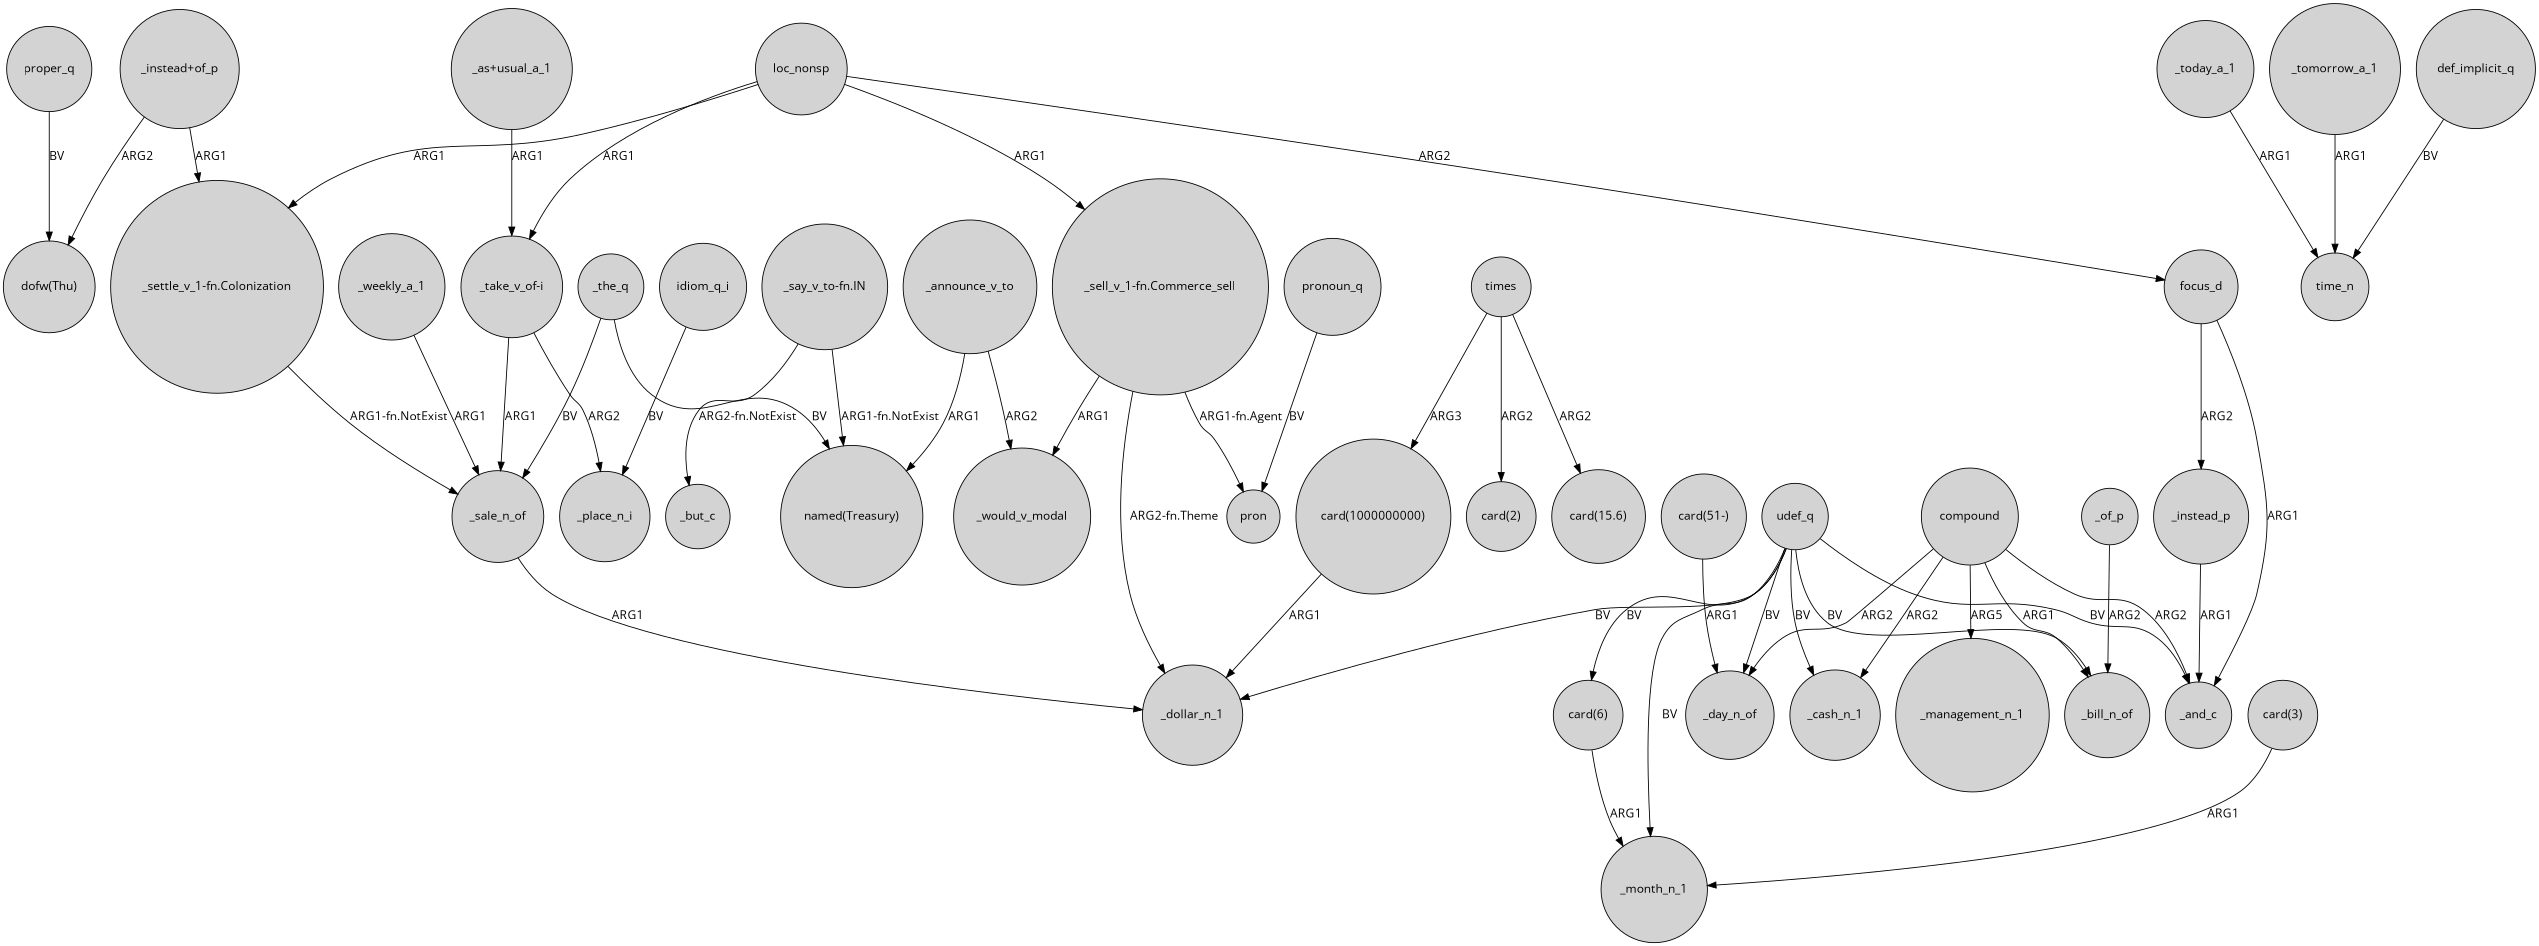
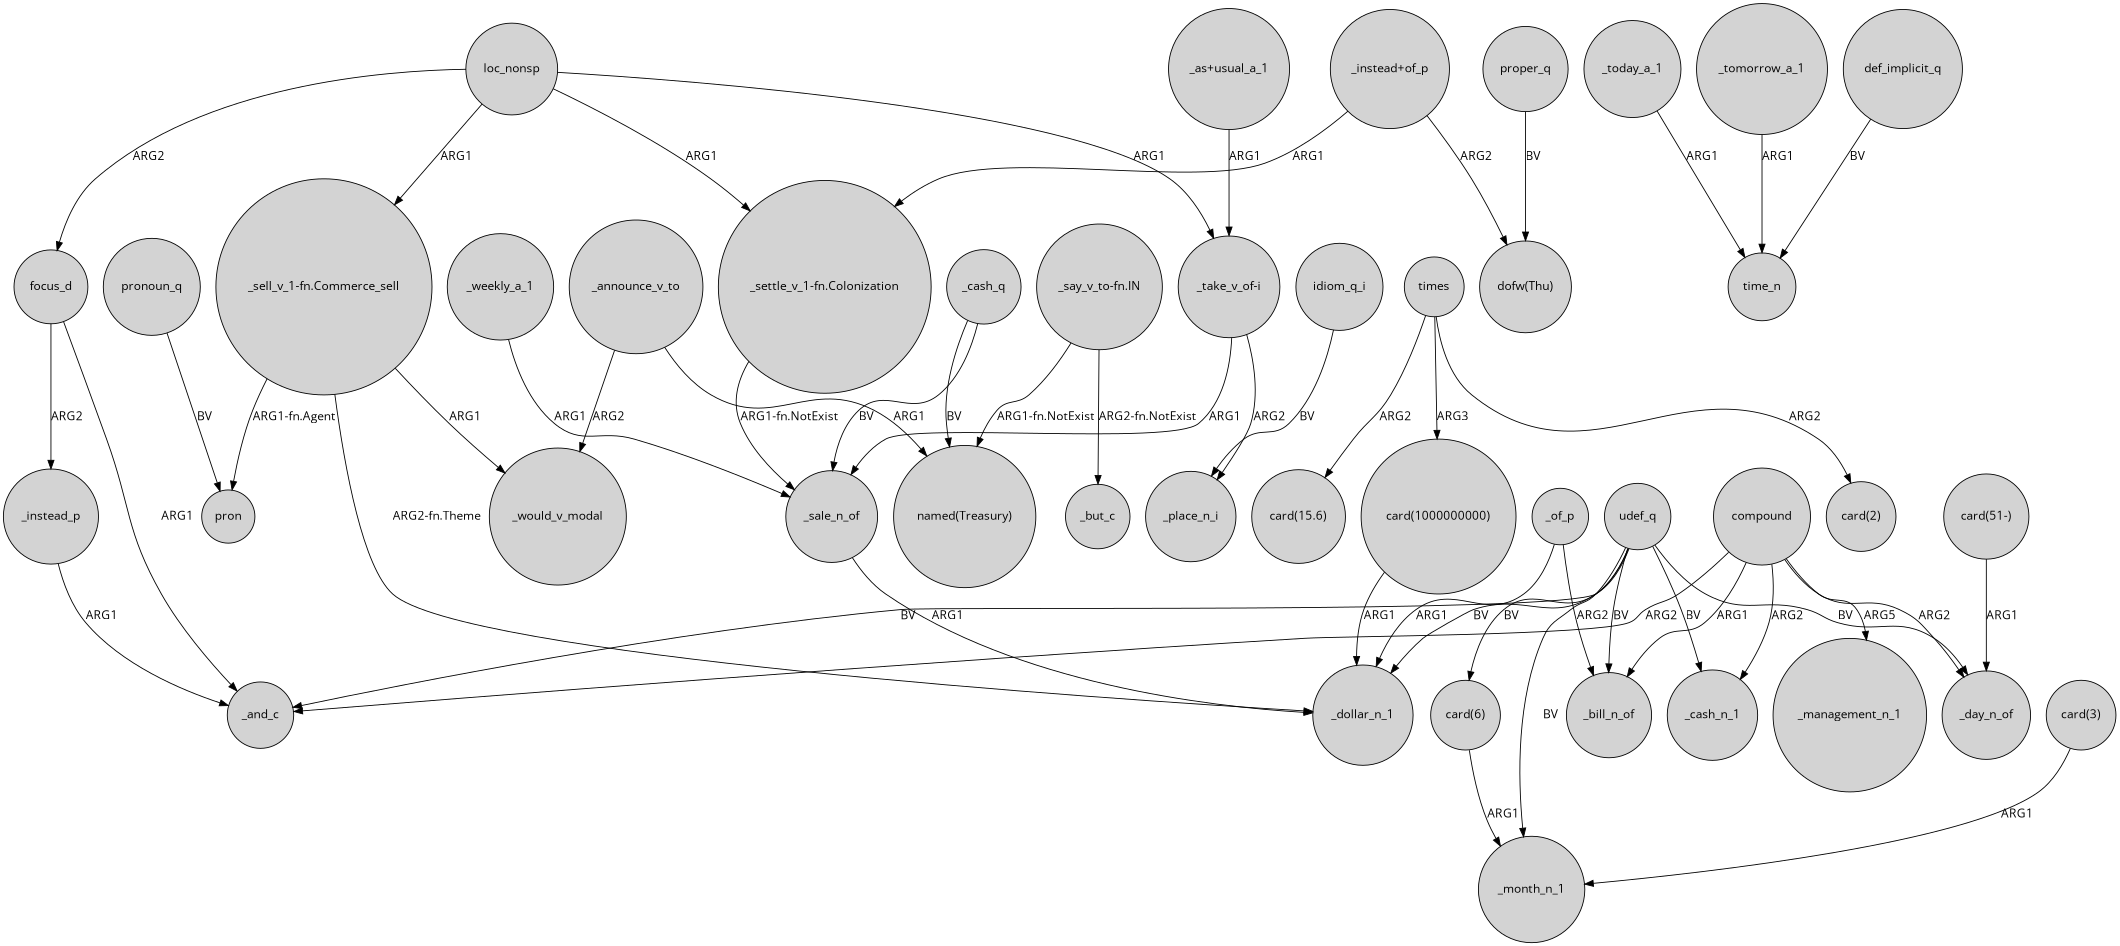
(611, 287) -> (984, 287)
none -> (1451, 600)
